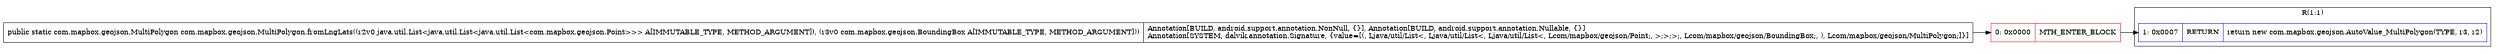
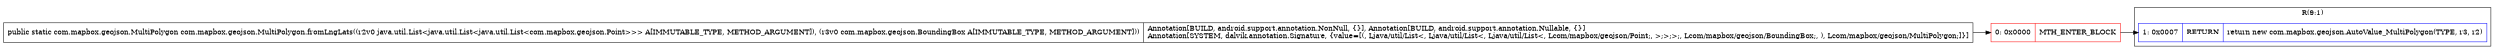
(2313, 13) -> (2313, 13)
